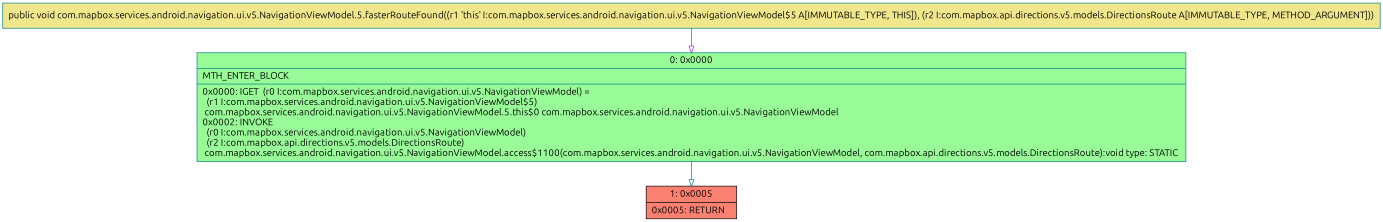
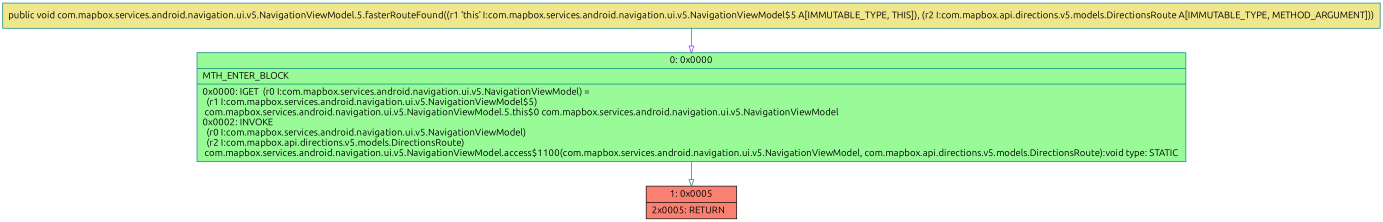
(691, 210) -> (691, 210)
